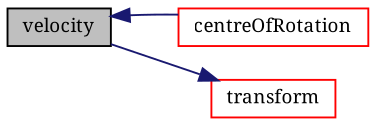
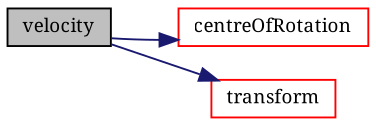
(154, 15) -> (135, 39)
